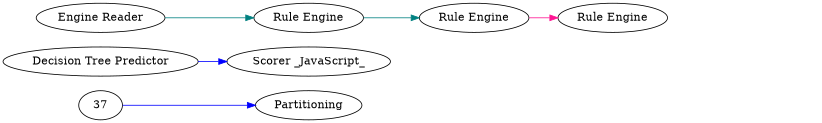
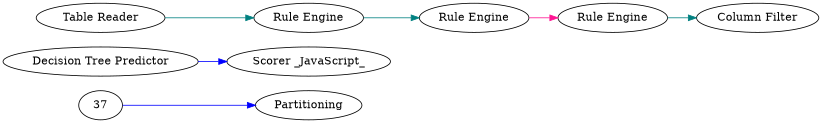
(101, 18) -> (101, 18)
none -> (758, 18)
